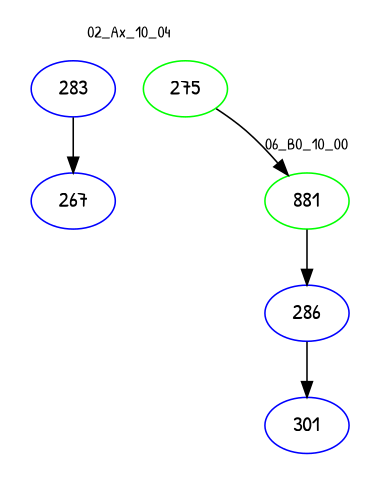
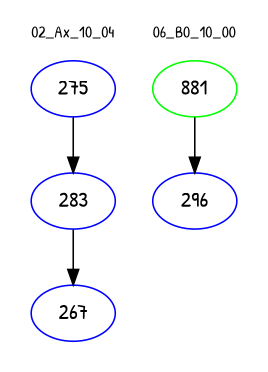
(185, 89) -> (73, 89)
(262, 146) -> (73, 137)
(307, 313) -> (195, 201)
(307, 425) -> none
